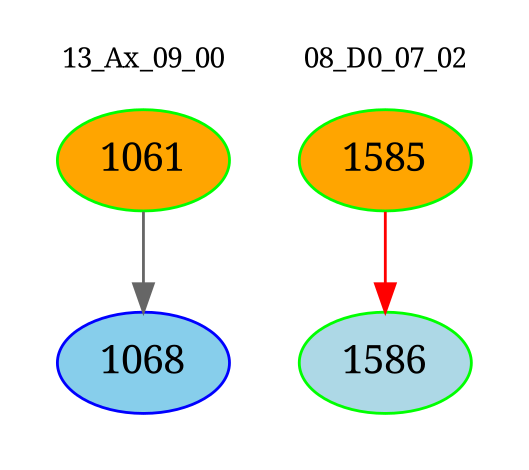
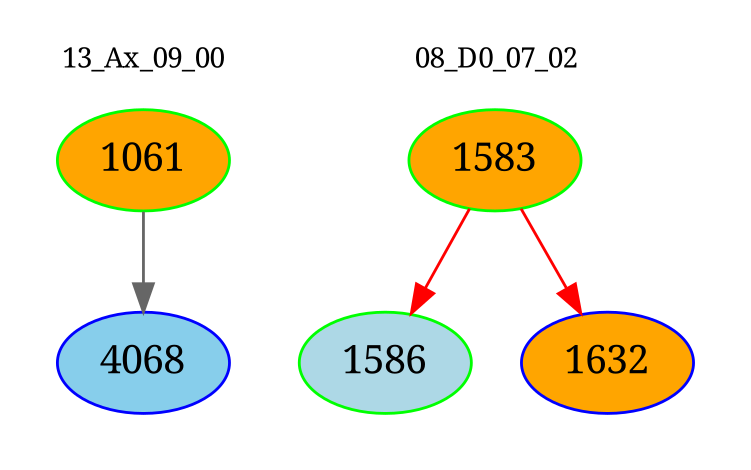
(385, 160) -> (495, 160)
(143, 363) -> (143, 363)
none -> (608, 363)
